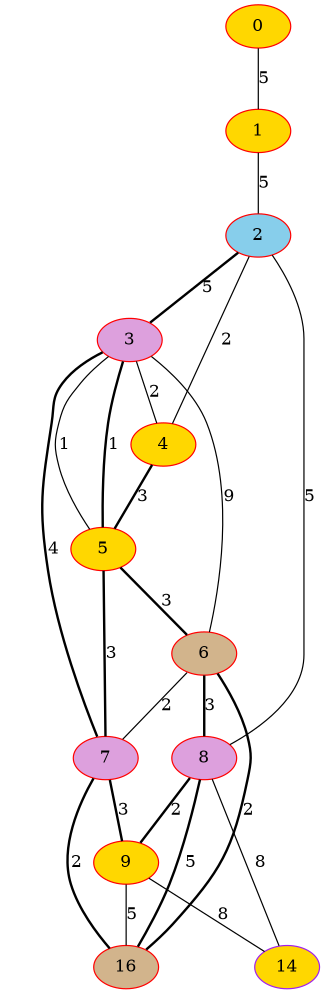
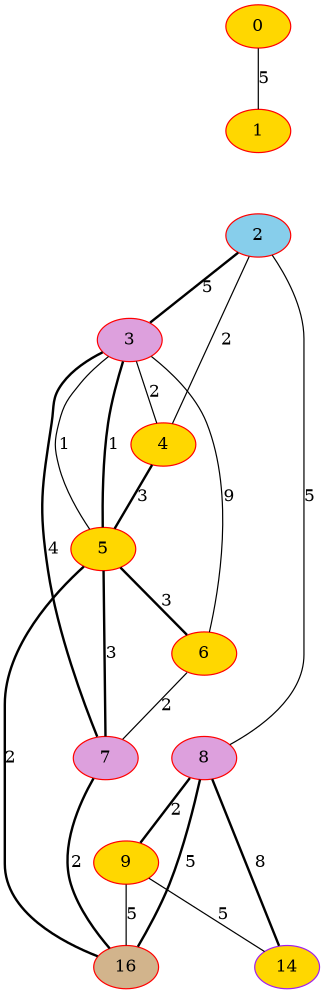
(258, 183) -> none
(204, 654) -> (204, 654)
(204, 706) -> none
(116, 811) -> none
(239, 815) -> (5, 772)
(246, 862) -> (246, 862)
(223, 915) -> (223, 915)
